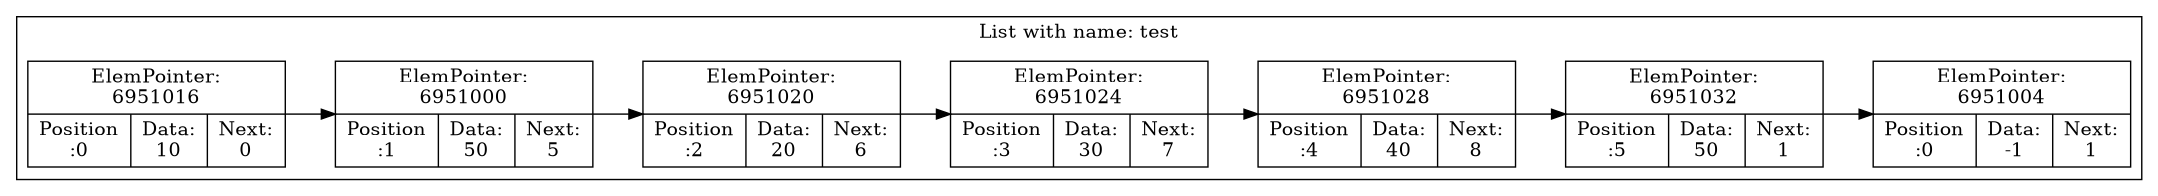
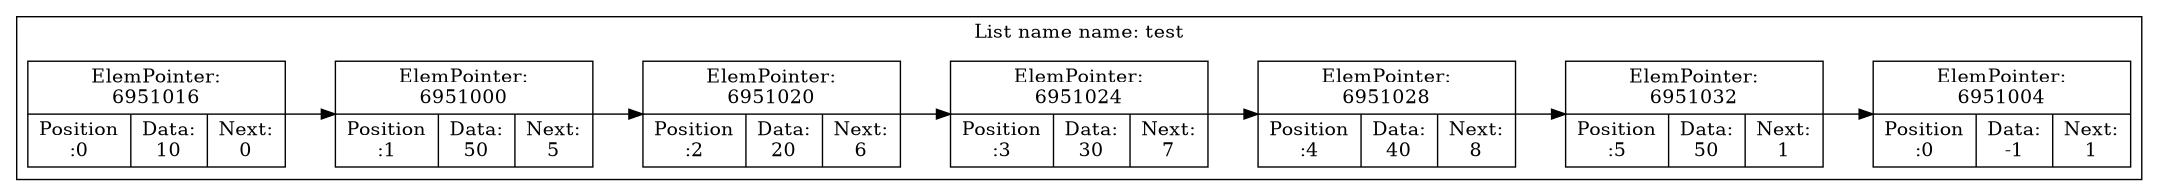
(1079, 33) -> (1079, 33)
